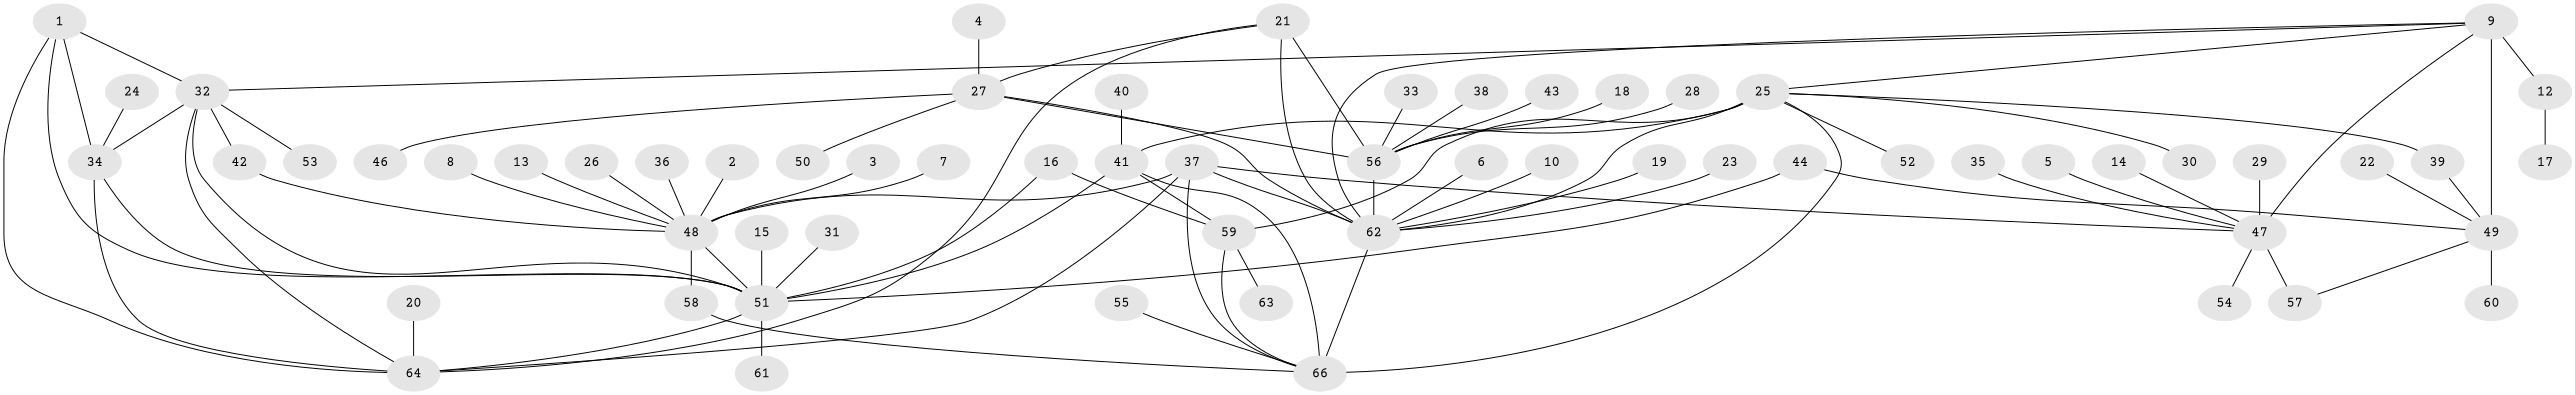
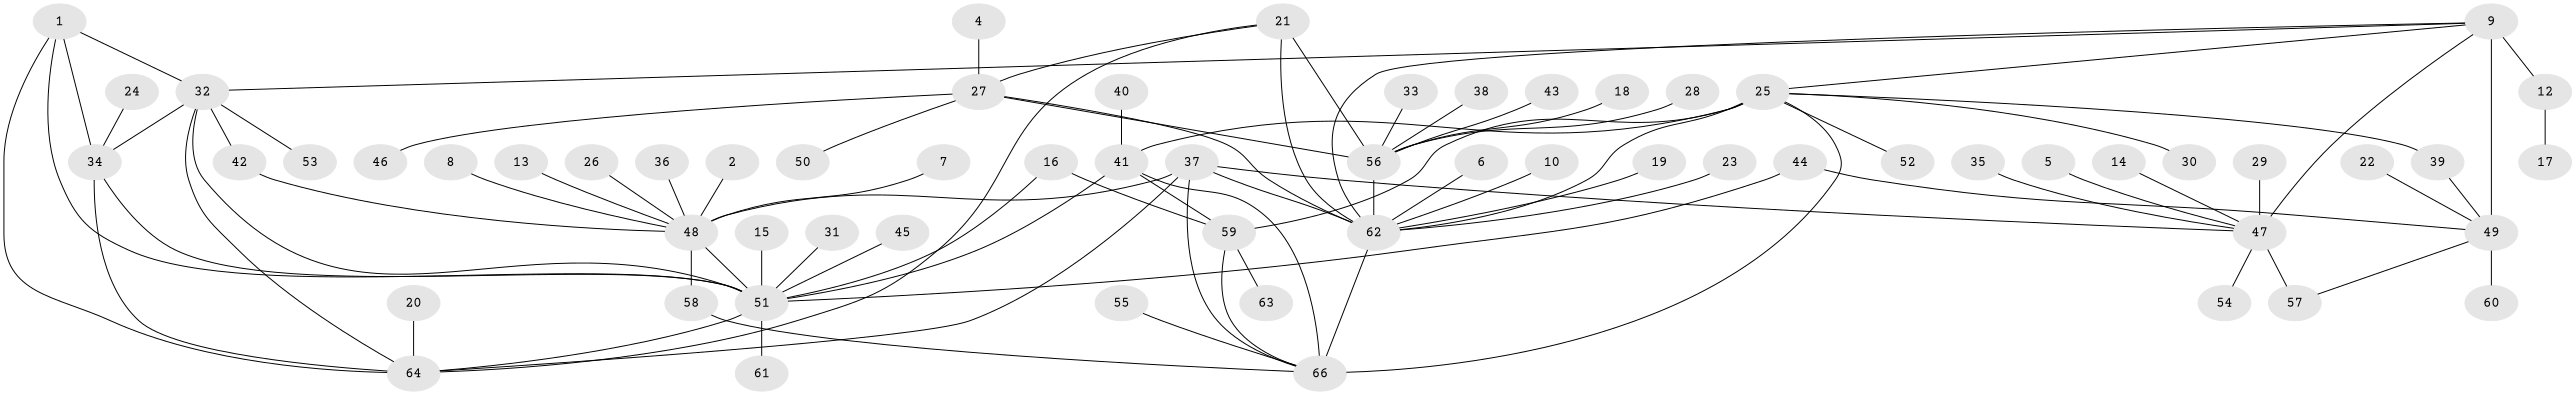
(873, 162) -> none
none -> (902, 233)
